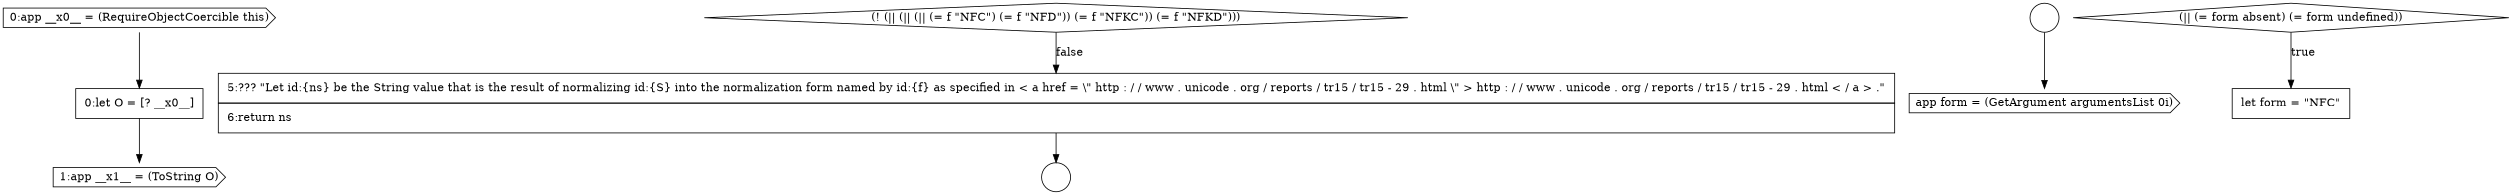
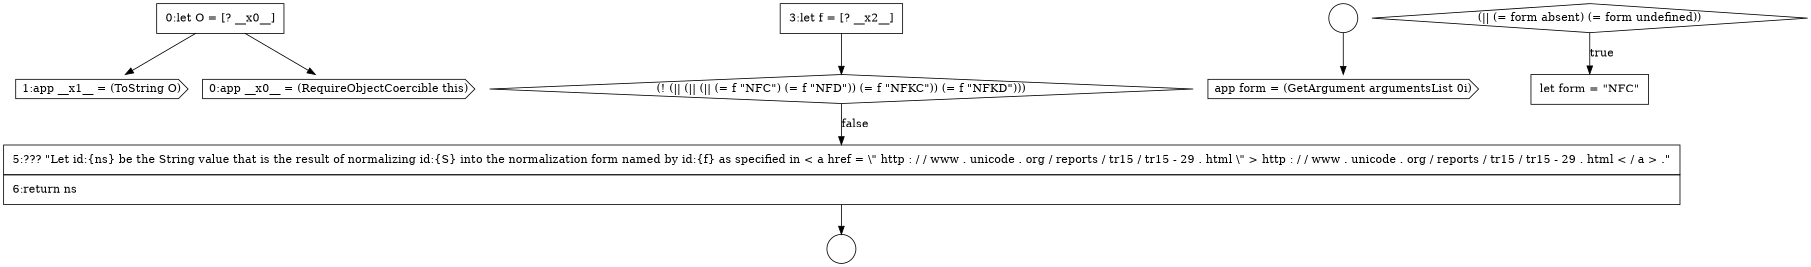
none -> (841, 18)
(139, 56) -> (276, 52)
